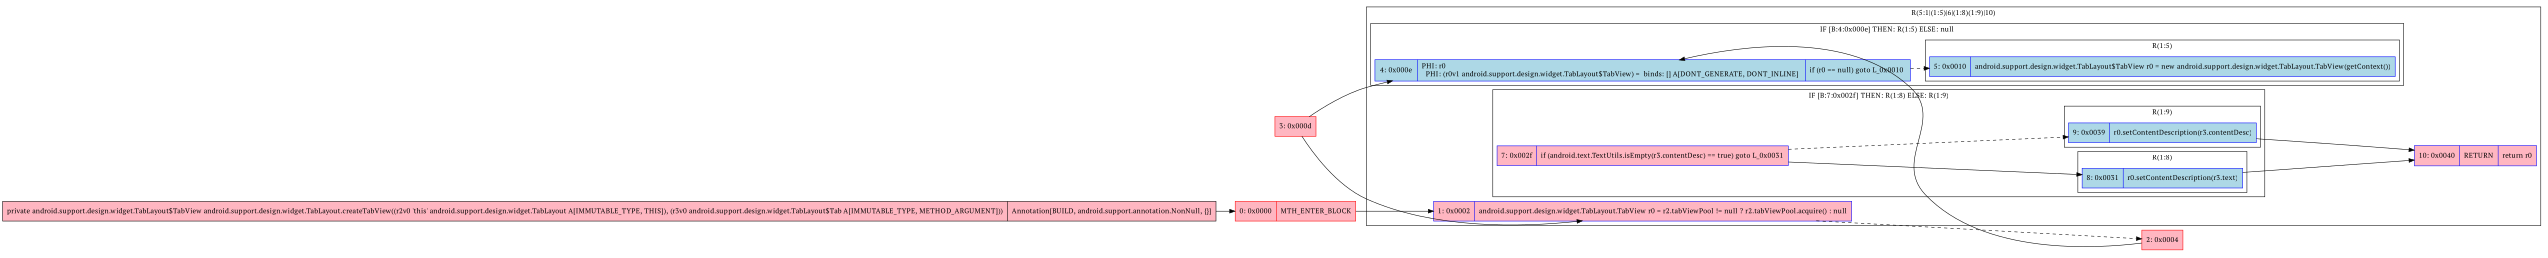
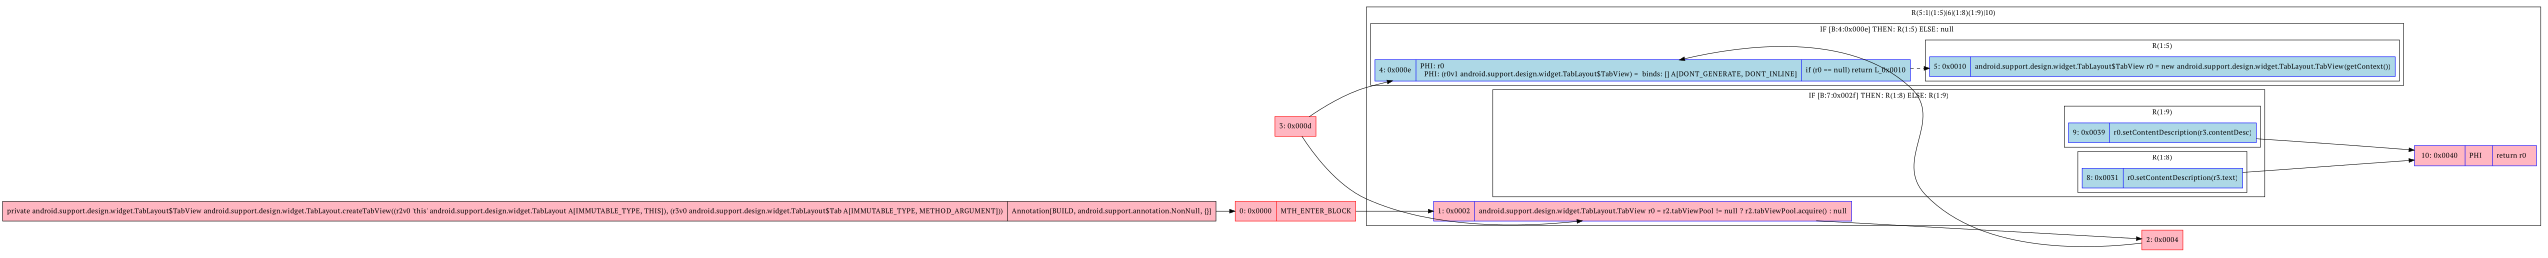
(1857, 70) -> (1856, 70)
(2479, 155) -> (2476, 155)
(1643, 156) -> none
(1968, 229) -> (1968, 229)
